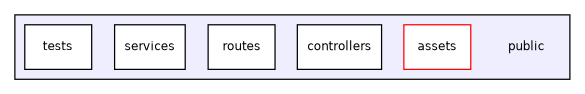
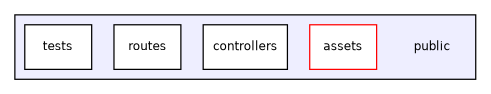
(150, 47) -> none
